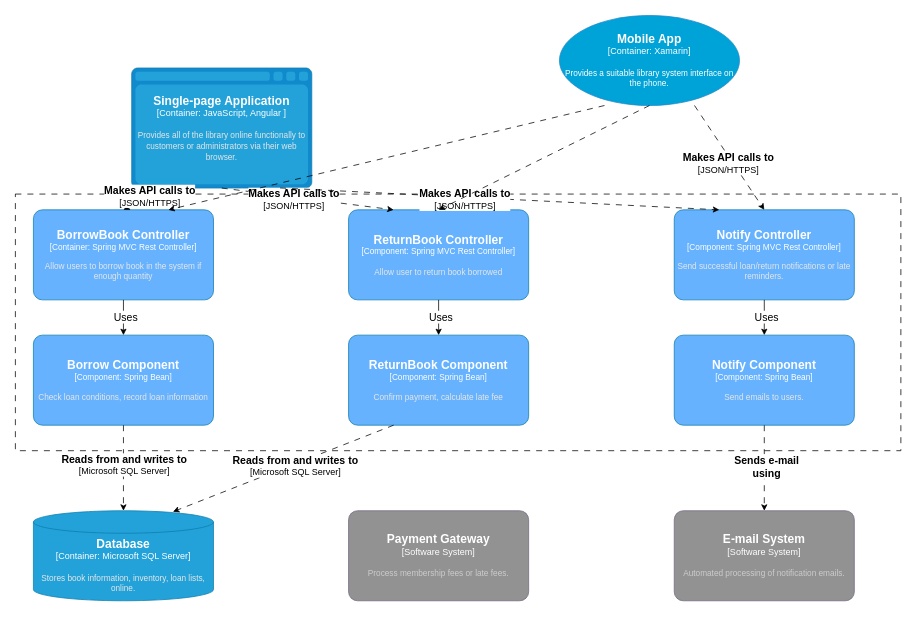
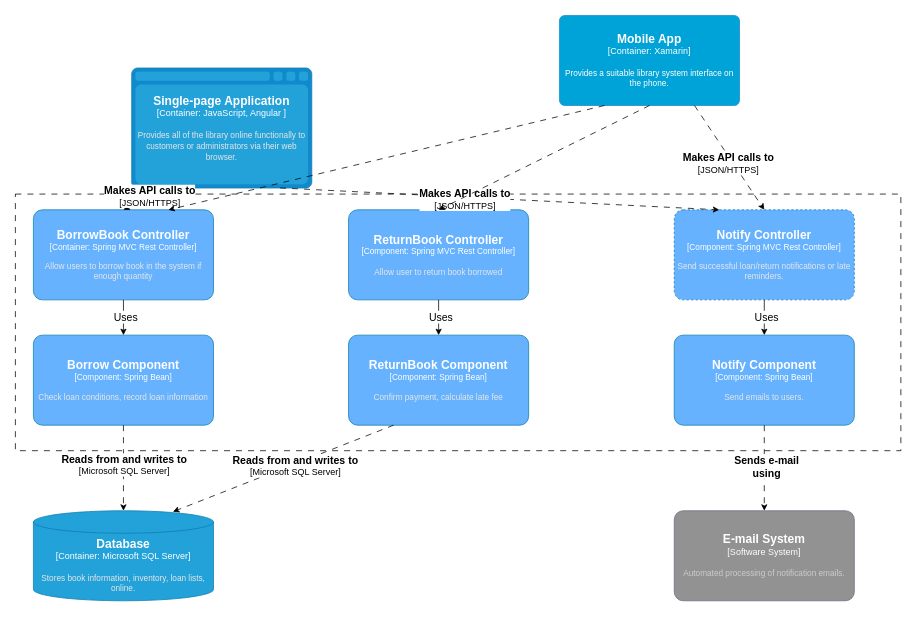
(649, 60) -> (649, 60)
(277, 195) -> none
(764, 255) -> (764, 255)
(438, 555) -> none
